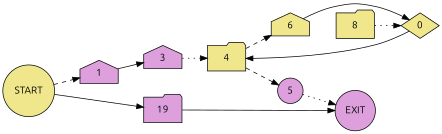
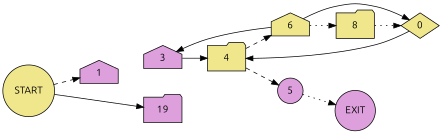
none -> (319, 26)
(191, 58) -> (191, 58)
(127, 67) -> (226, 34)
(255, 110) -> none
